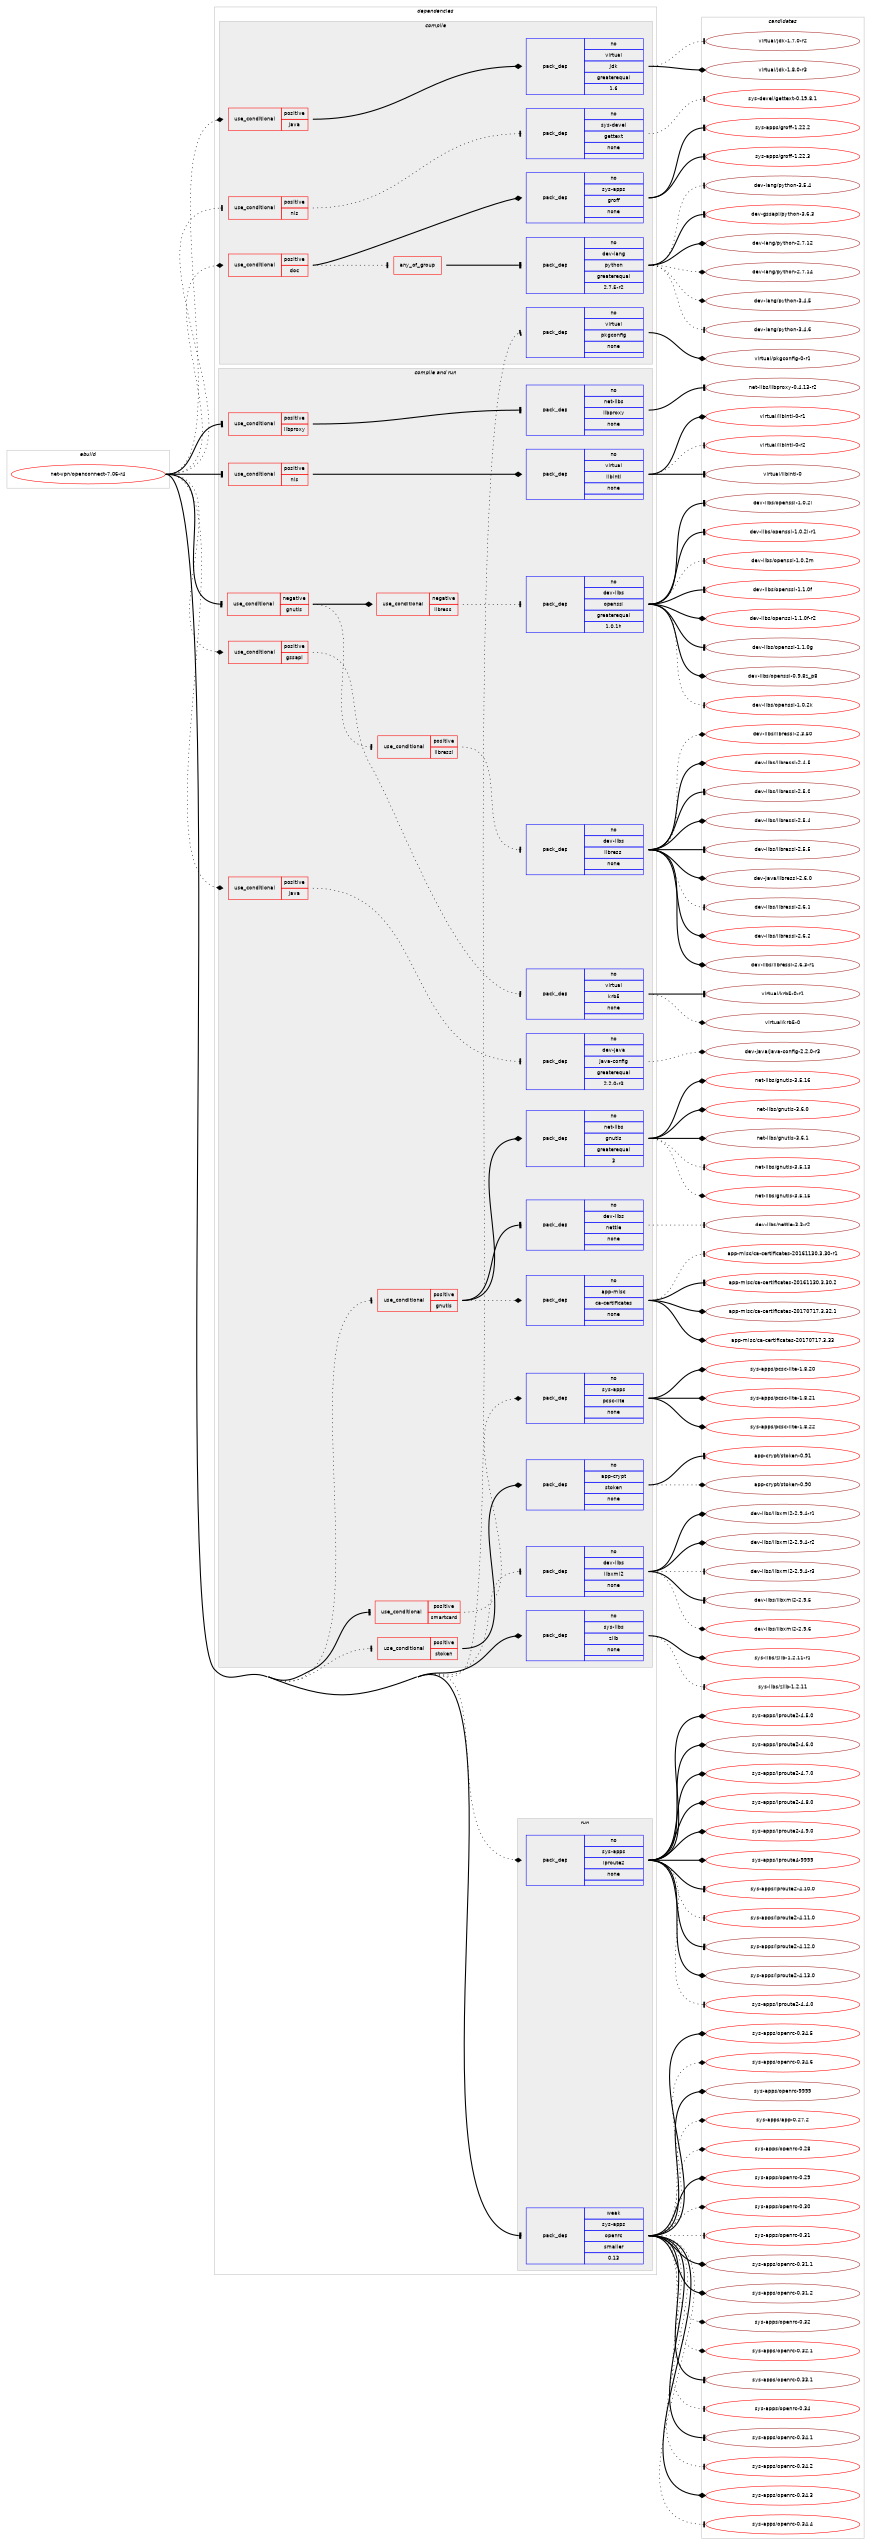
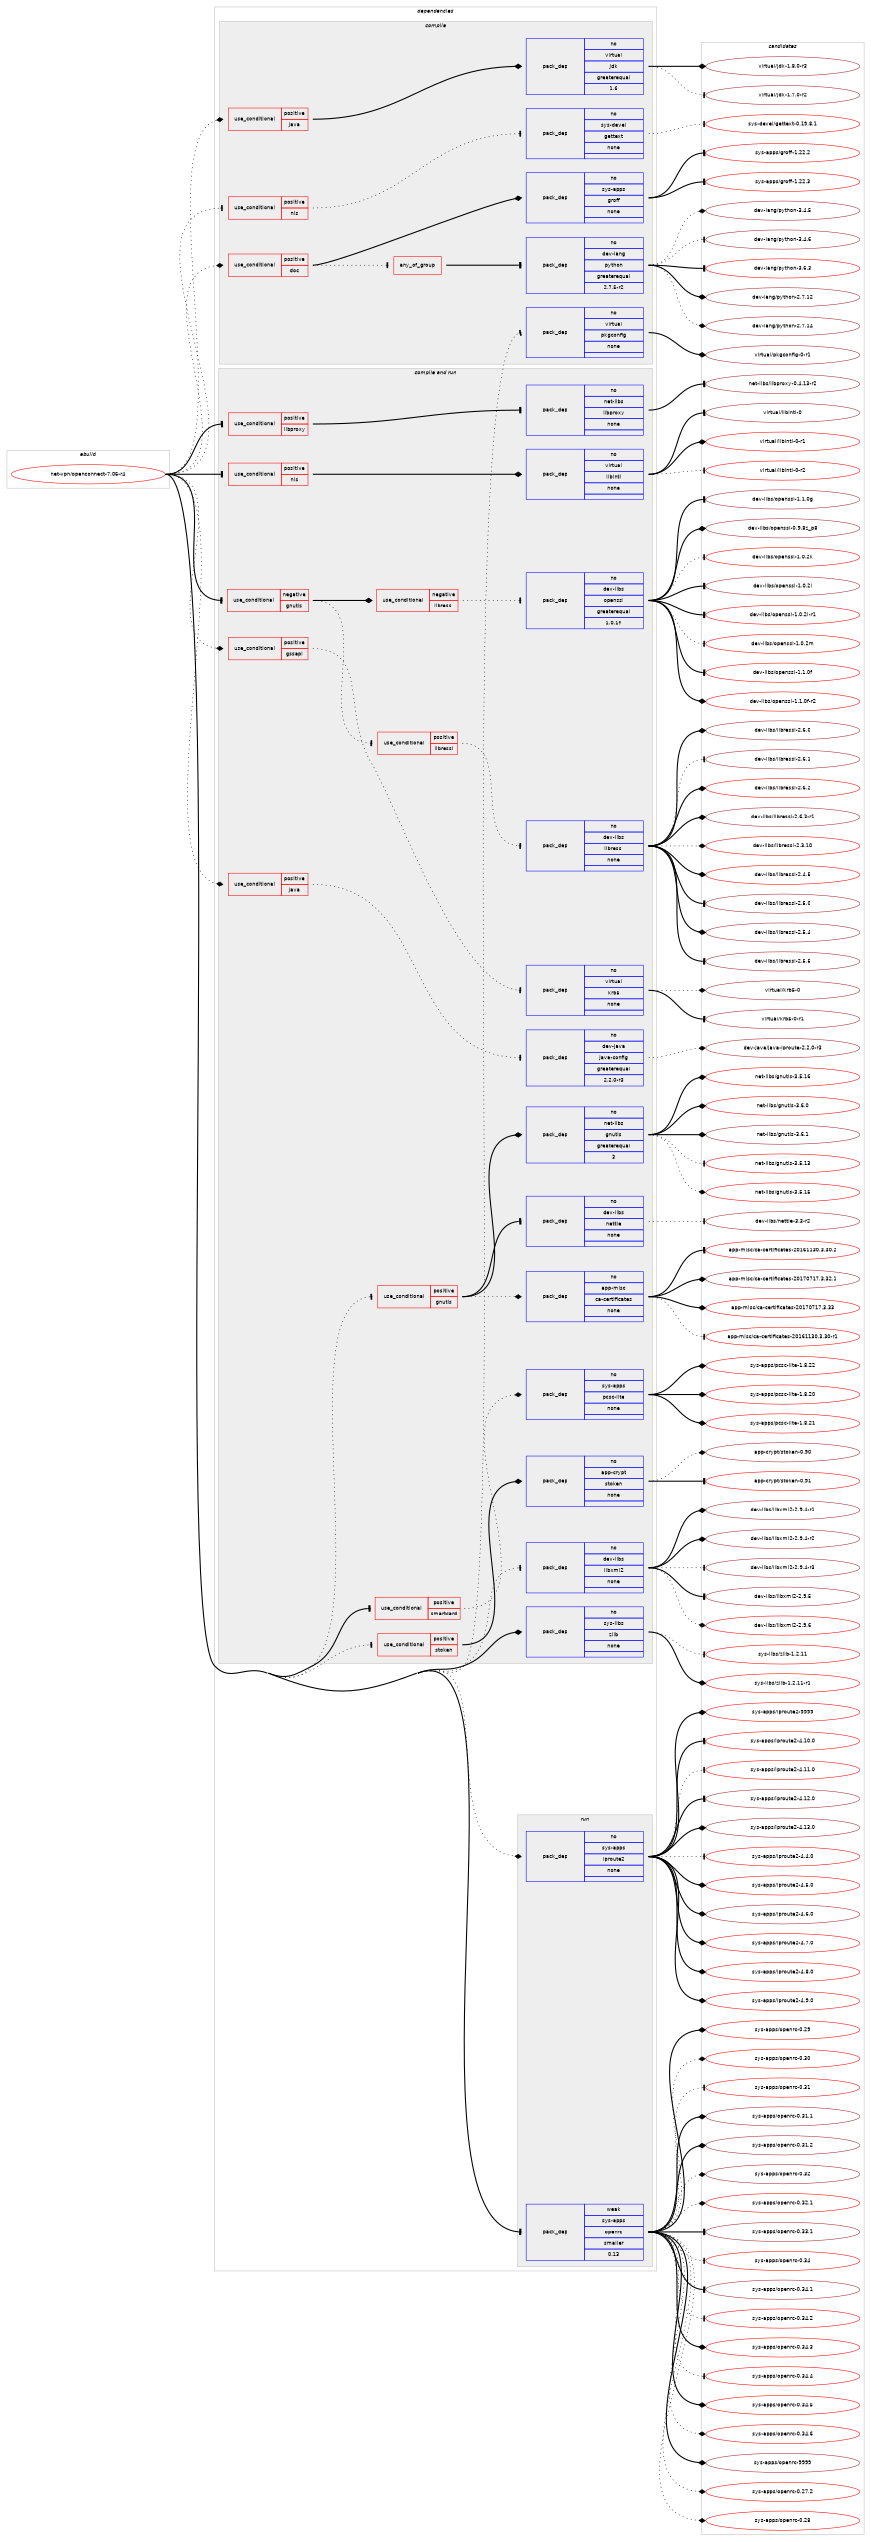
(783, 186) -> none
(783, 214) -> (783, 268)
(783, 734) -> (783, 846)
(783, 879) -> (783, 730)
(783, 1052) -> (783, 1048)
(783, 1860) -> (783, 1712)
(783, 2120) -> (783, 2492)
